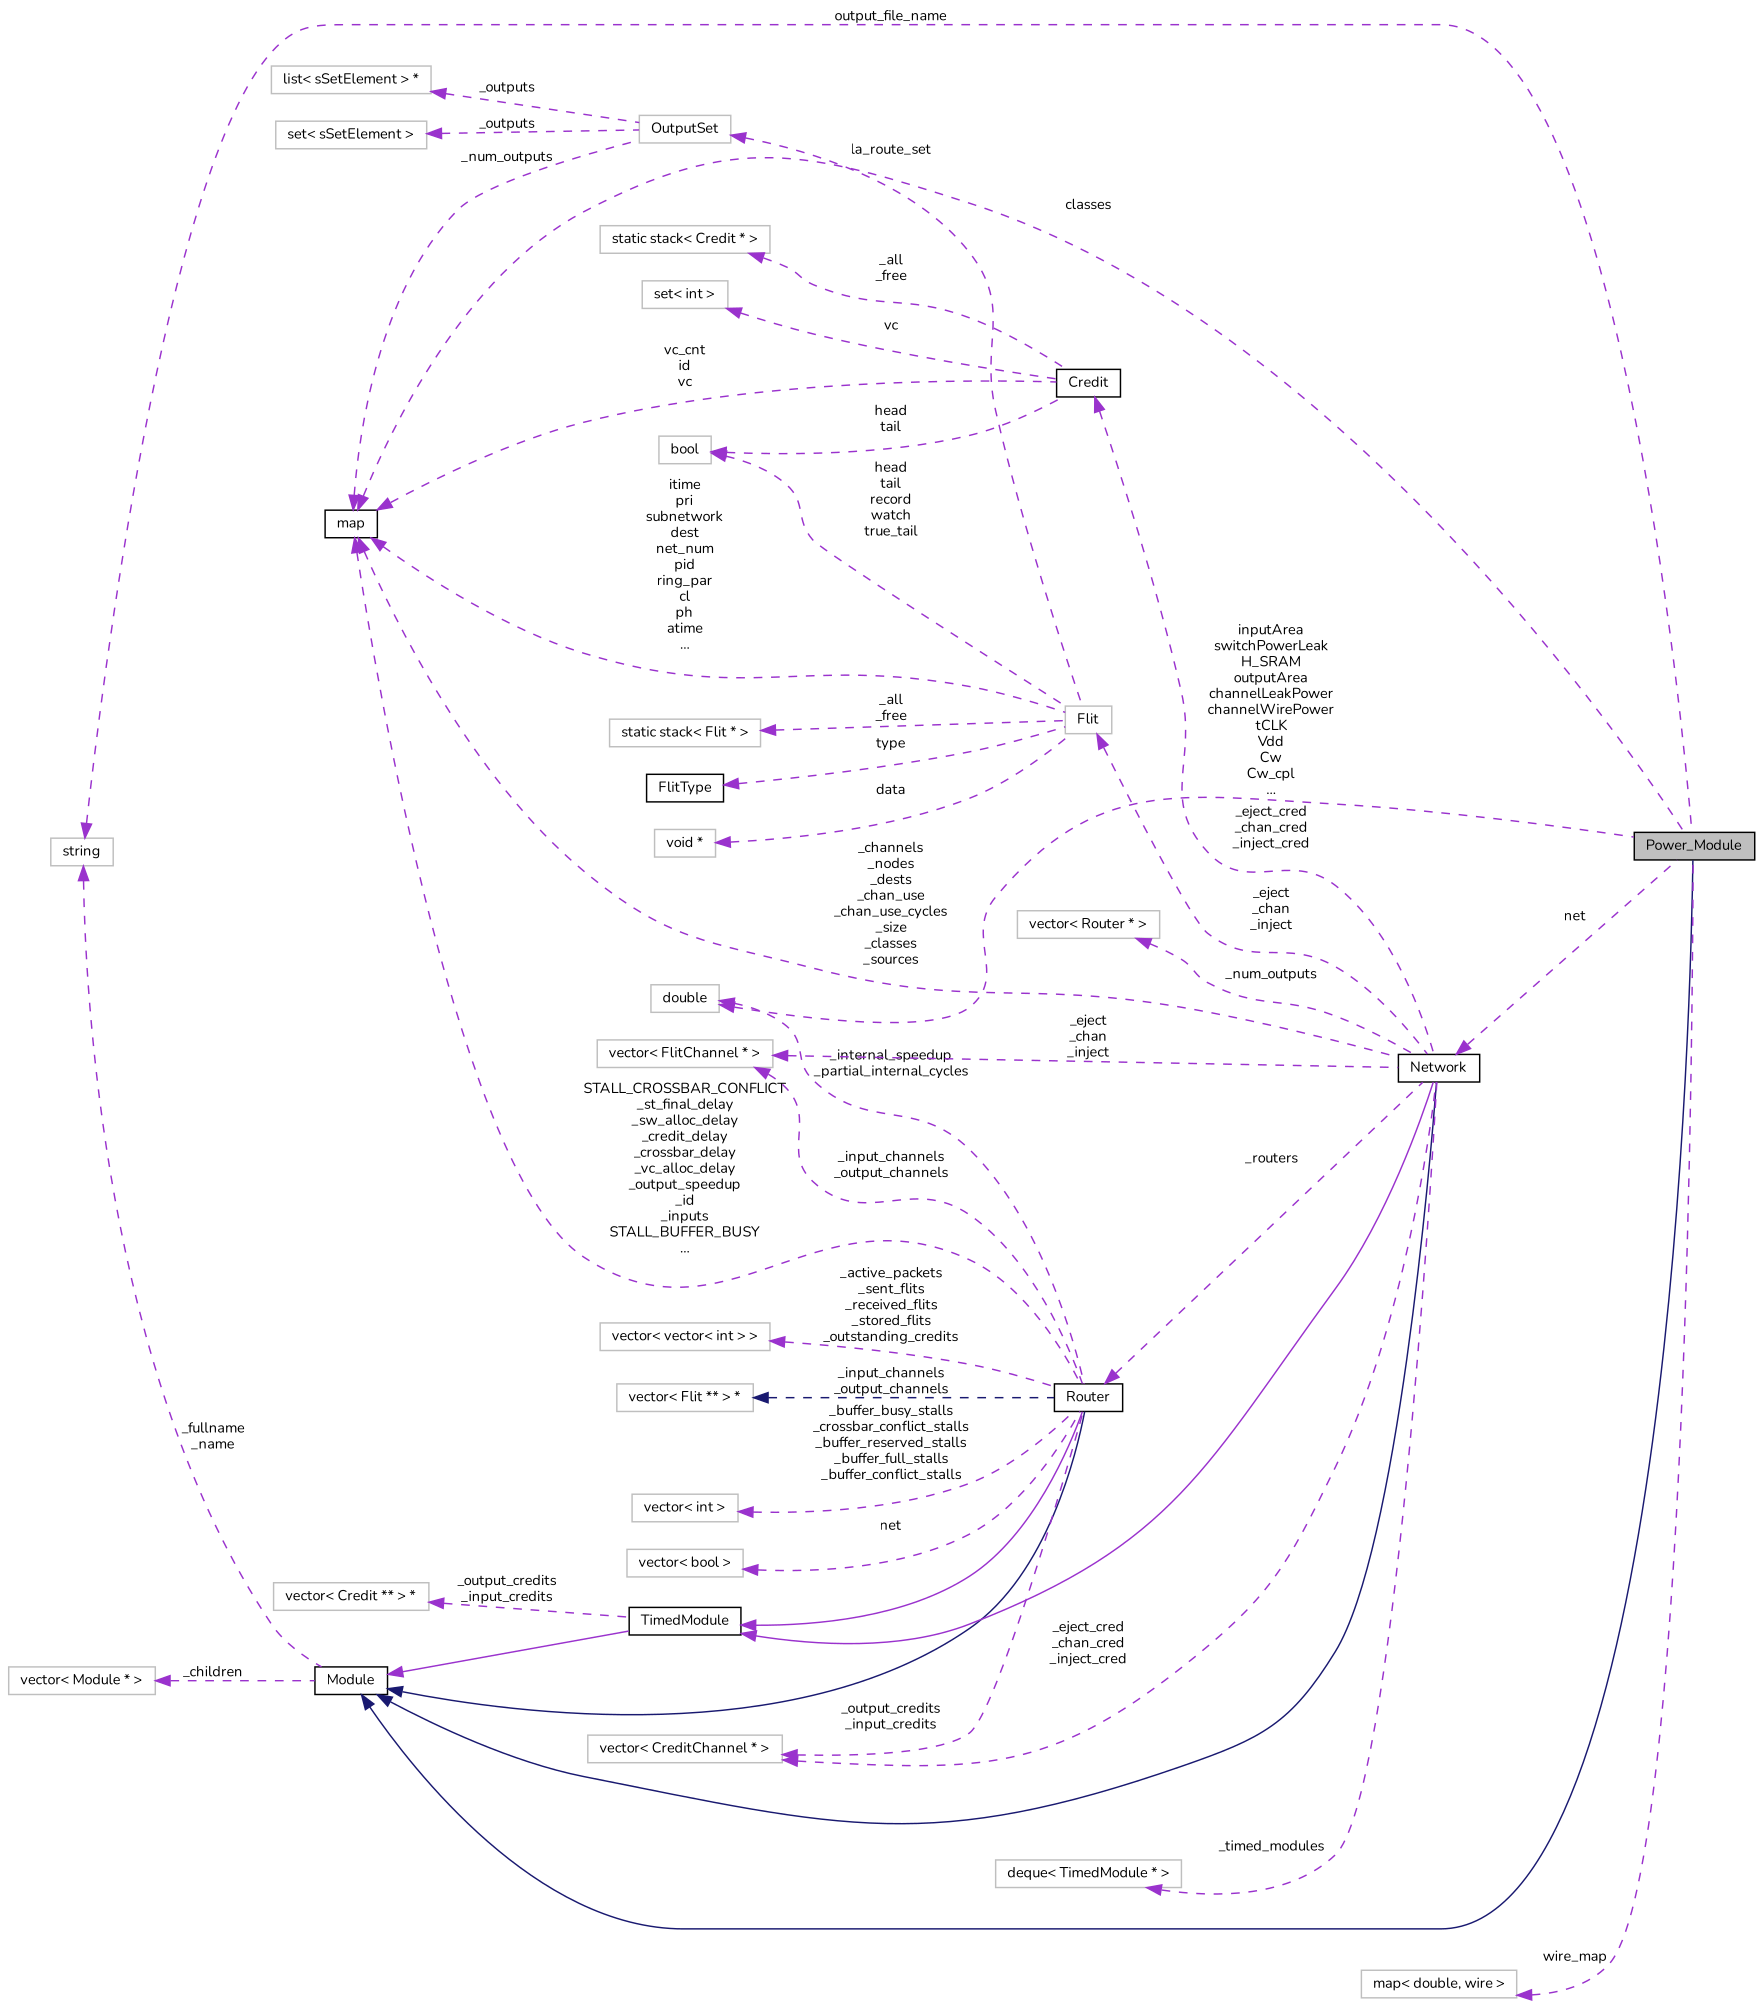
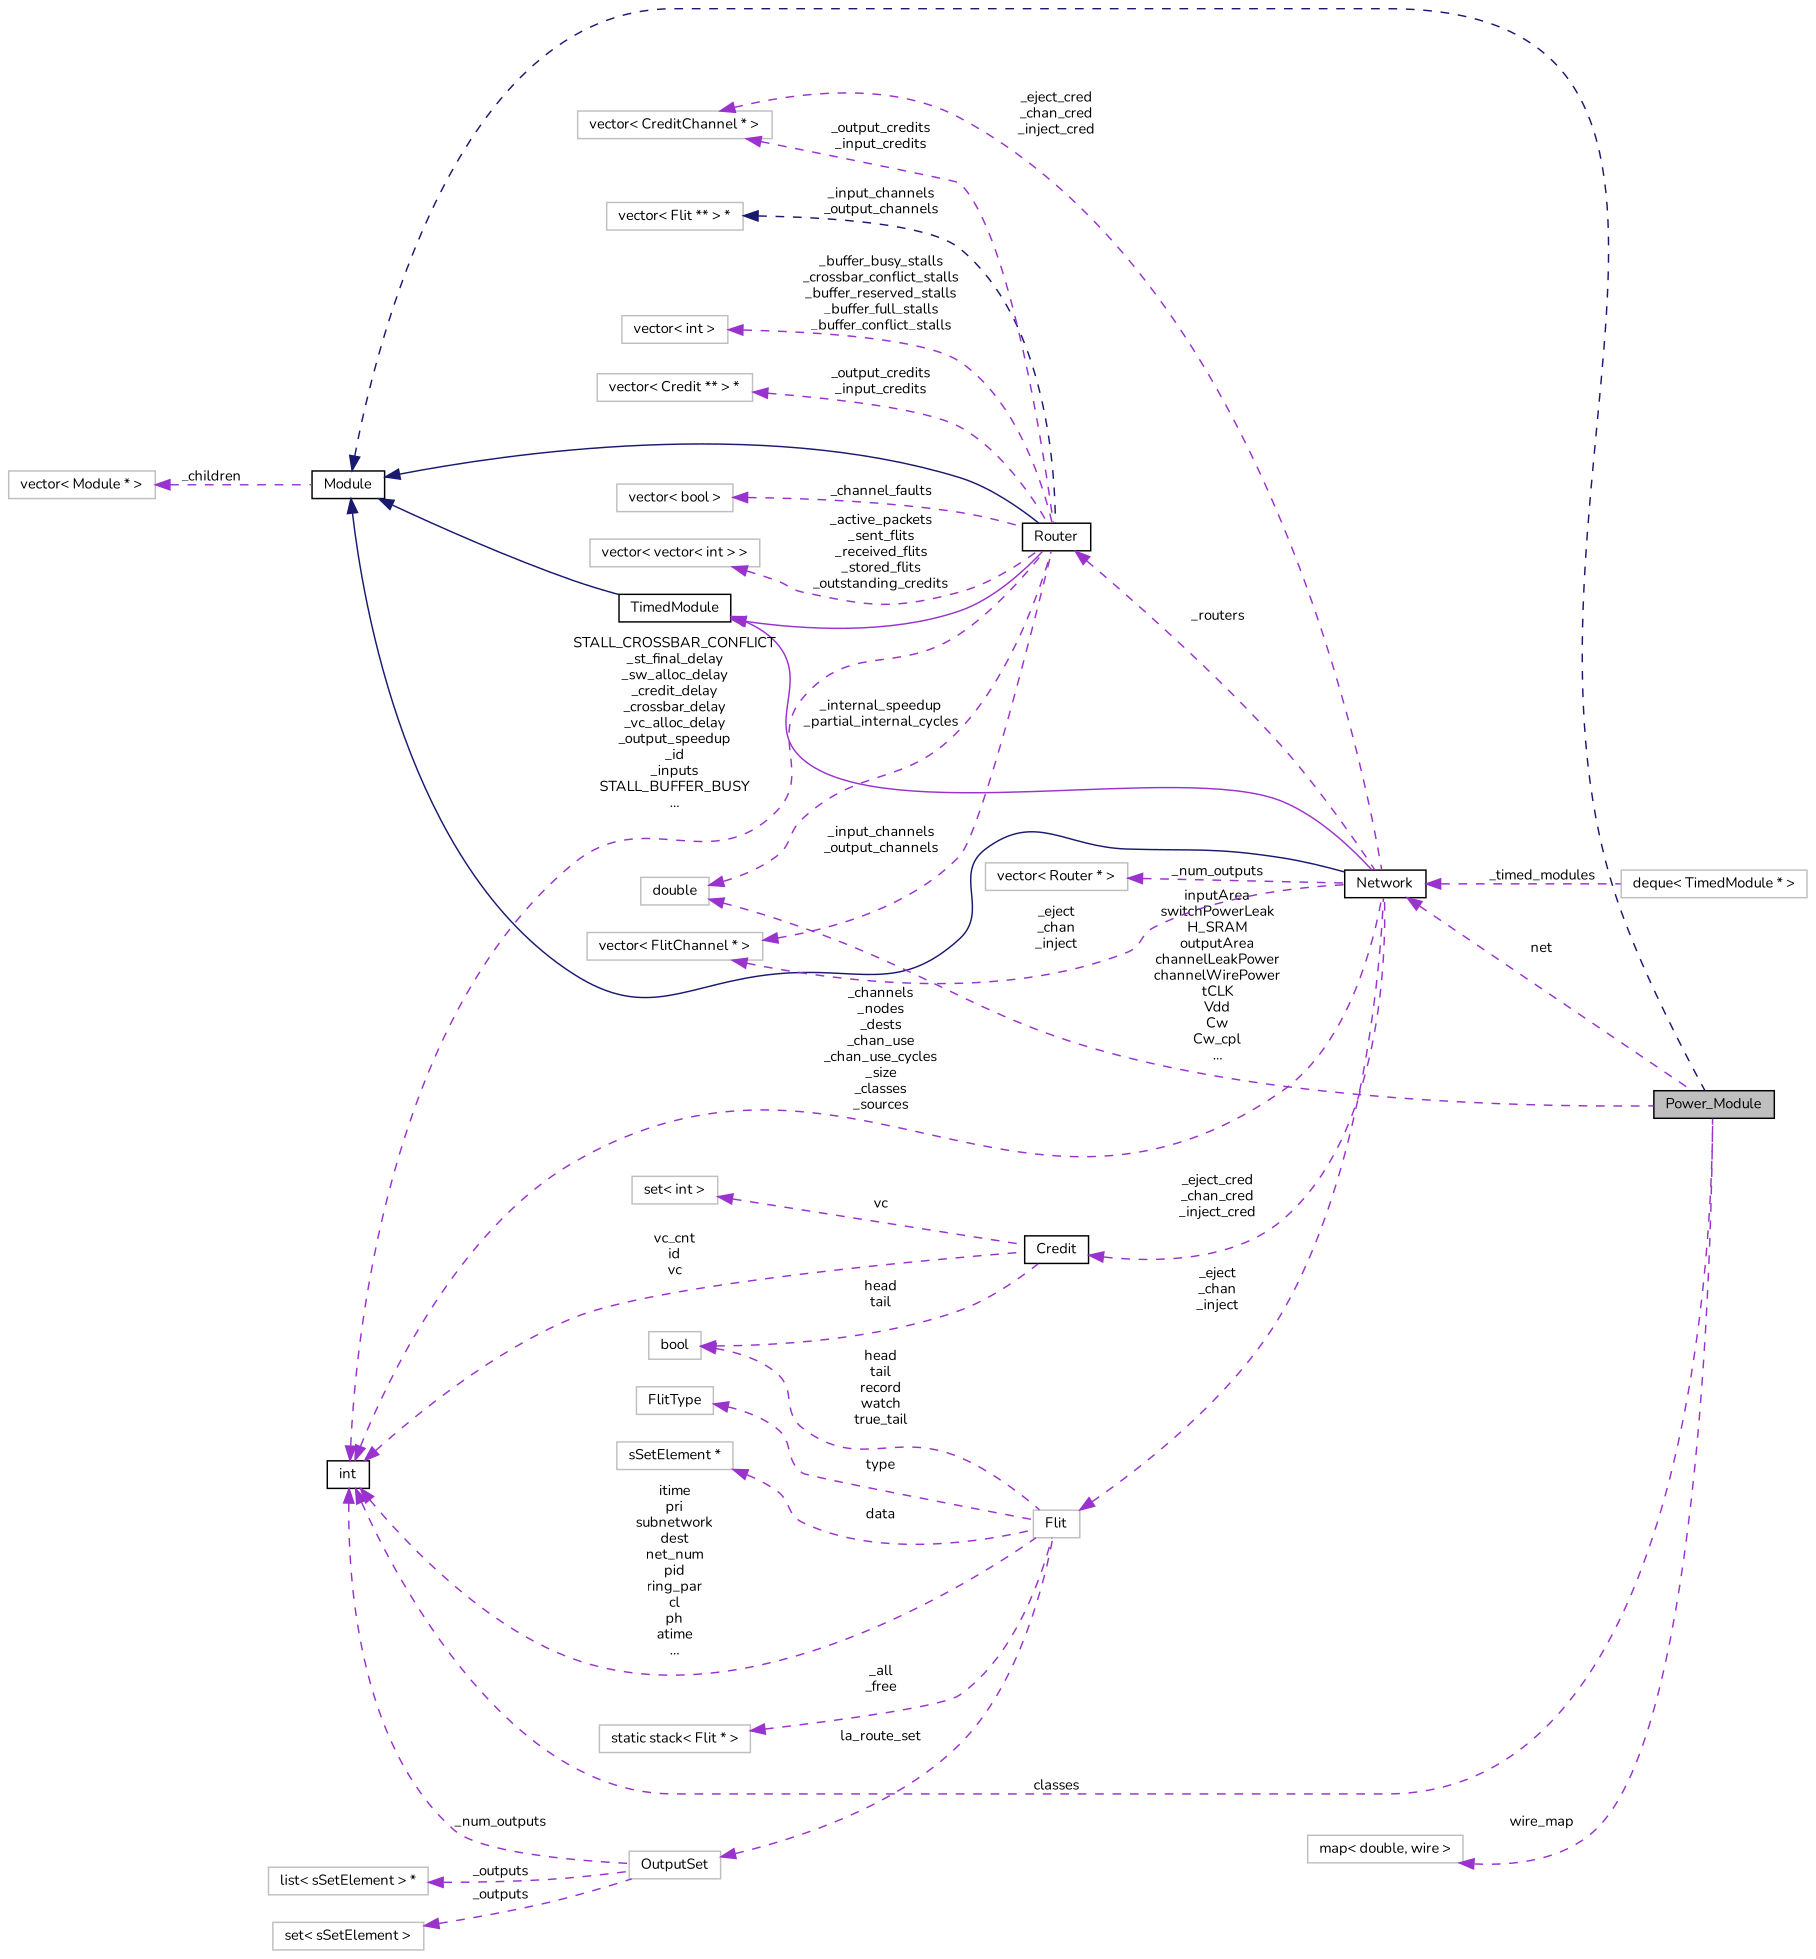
(685, 239) -> none
(351, 524) -> (348, 1475)
(685, 788) -> (675, 1401)
(685, 843) -> (675, 1456)
(82, 852) -> none
(891, 1526) -> (881, 491)
(1397, 1563) -> (1531, 884)
(536, 1610) -> (930, 416)
(516, 1651) -> (504, 554)
(1433, 1929) -> (1356, 9)
